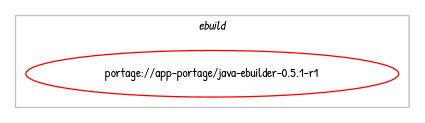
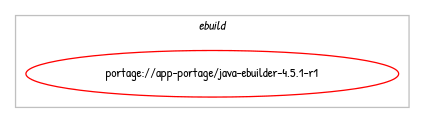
(212, 74) -> (212, 74)
